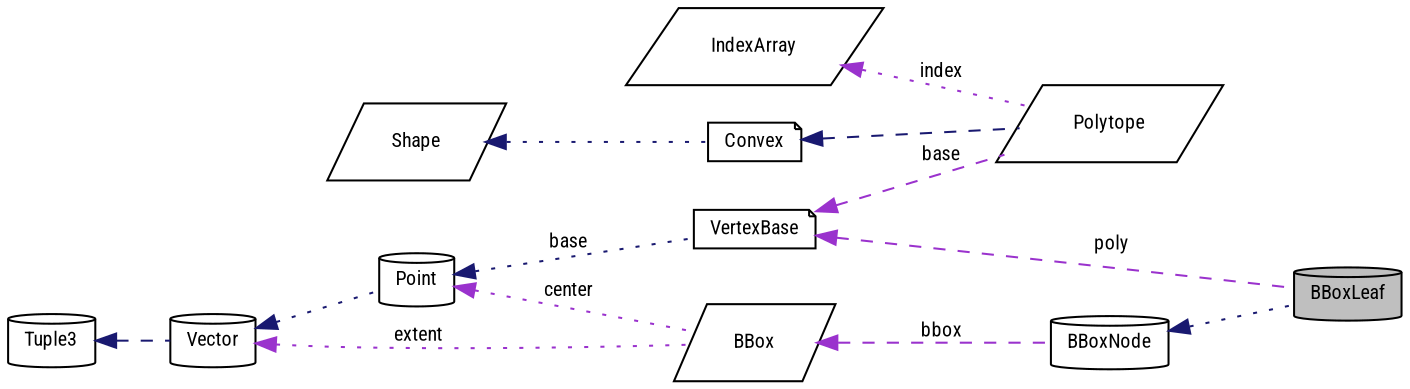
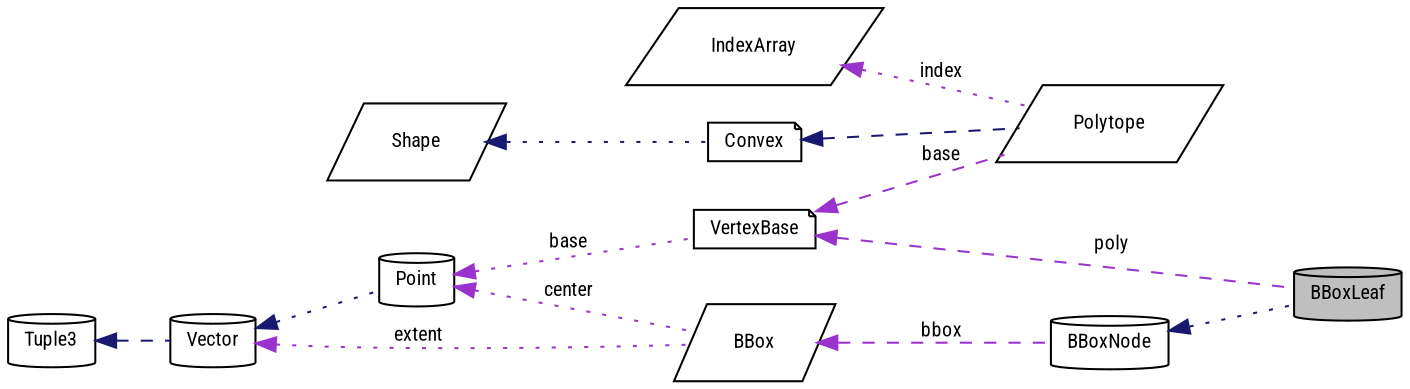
(584, 255) -> (584, 255)
